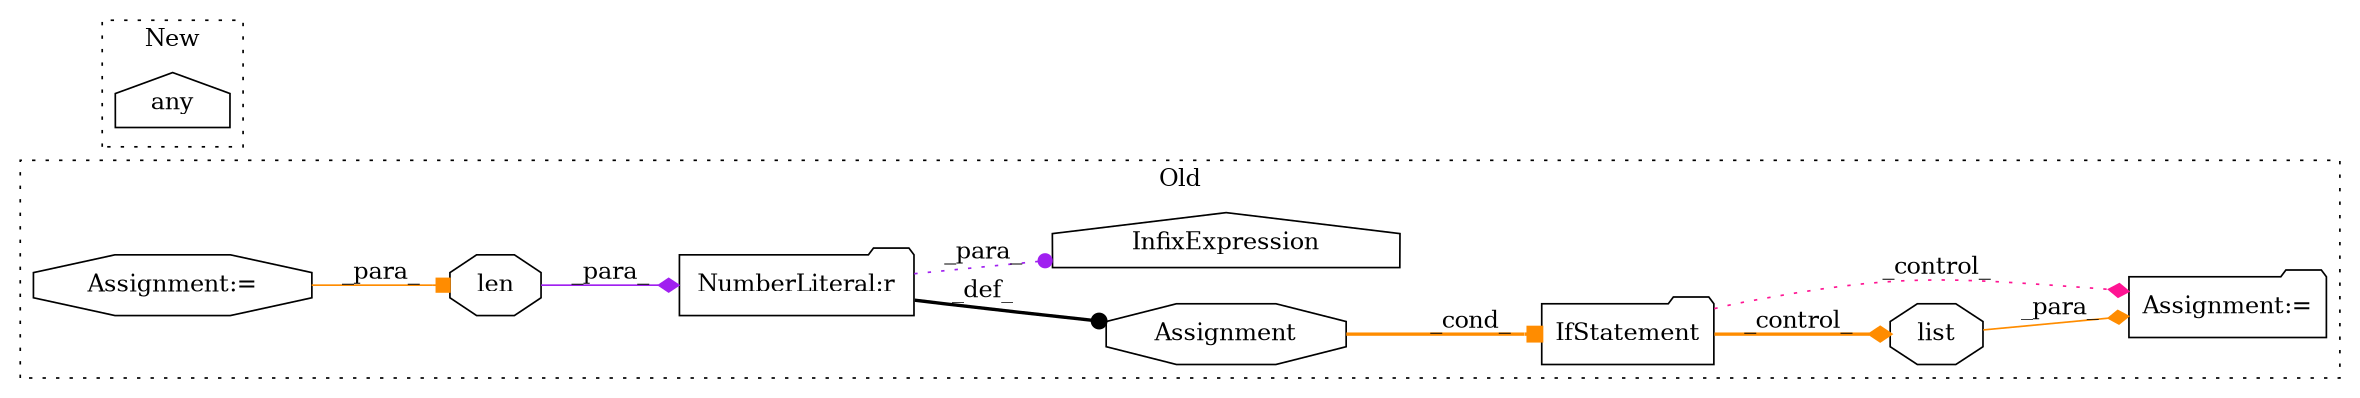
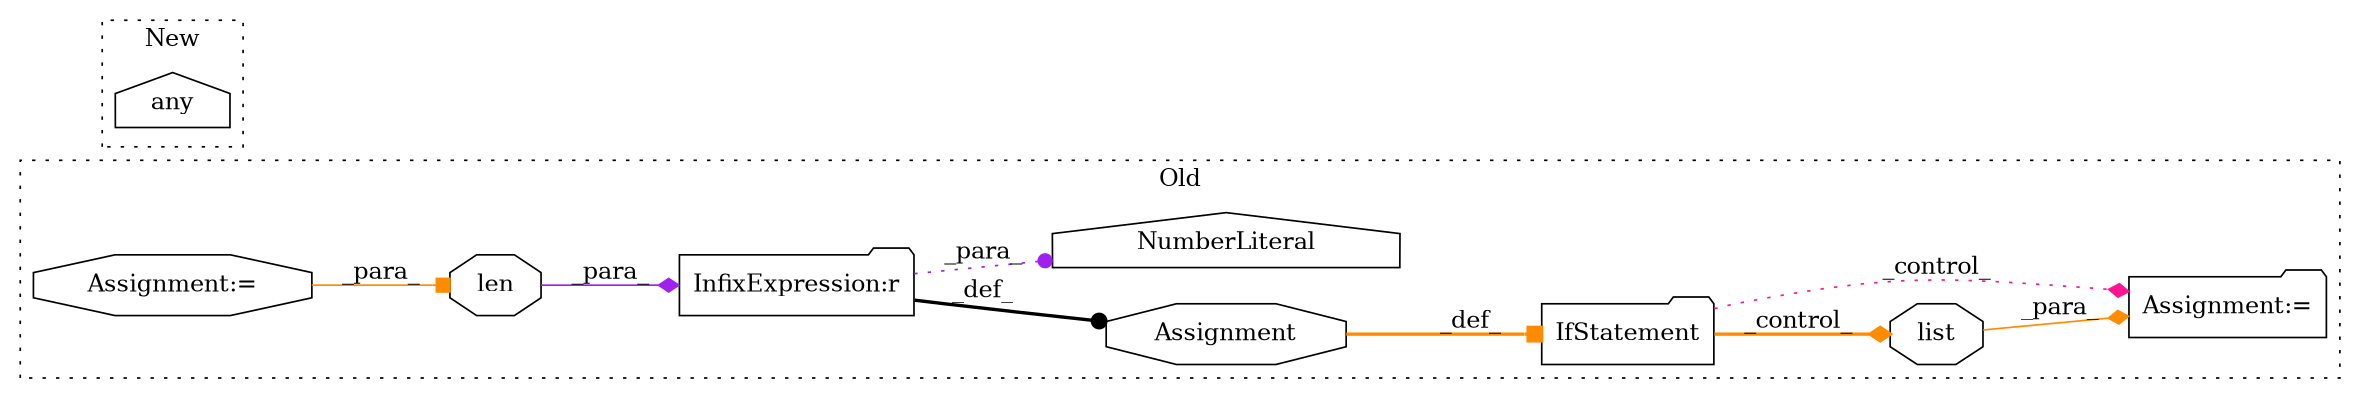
(1226, 243) -> (1226, 243)
(797, 285) -> (797, 285)
(1471, 321) -> (1471, 321)
